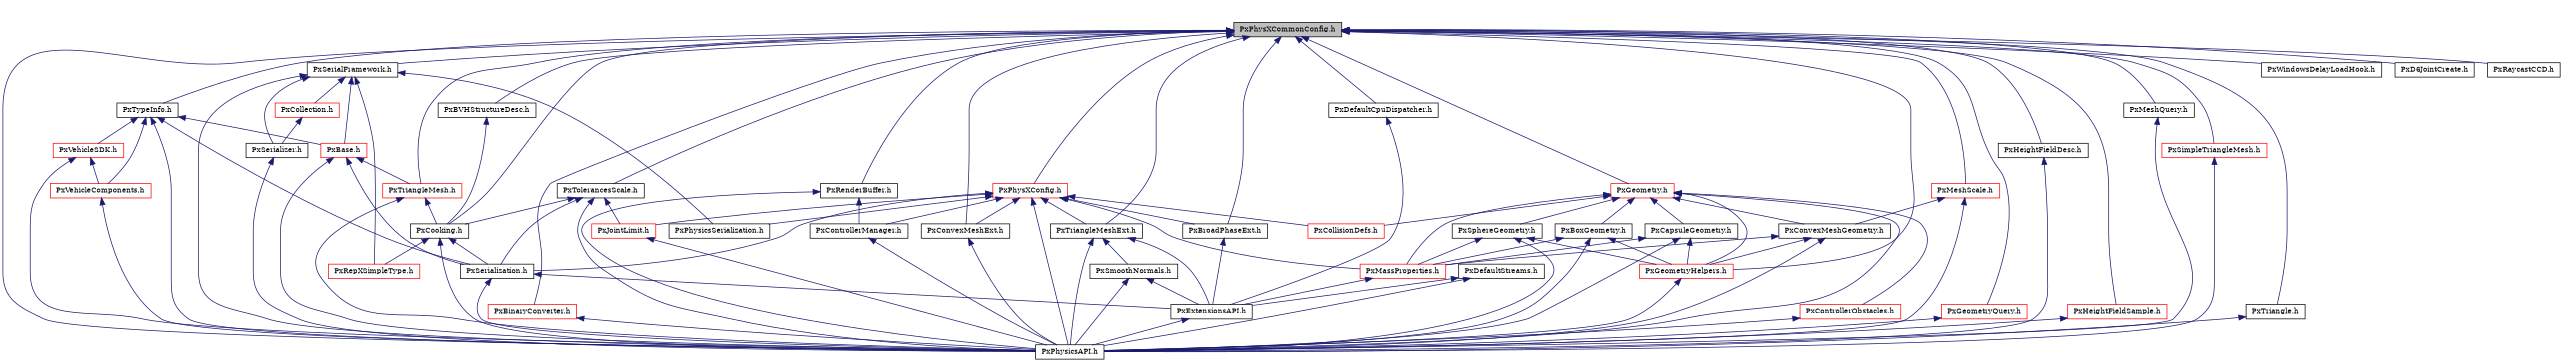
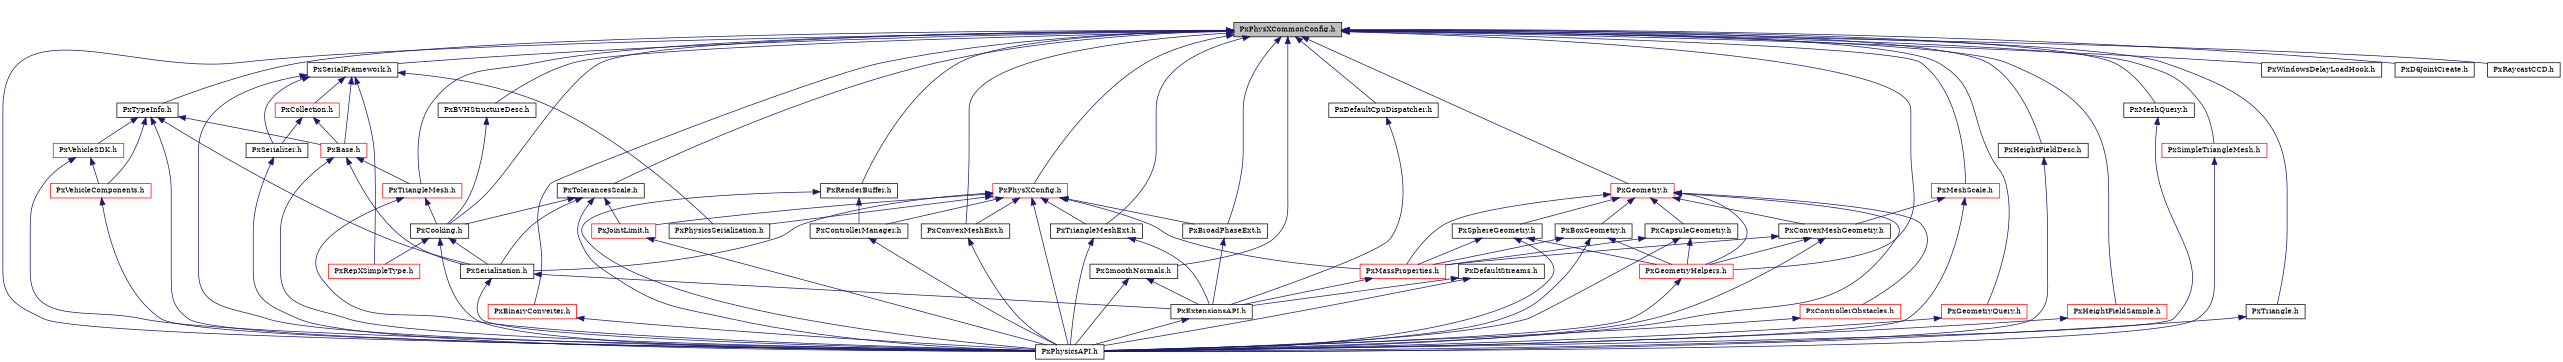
none -> (328, 133)
(1346, 231) -> none
(1118, 254) -> (1288, 193)
